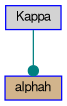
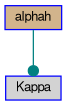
(33, 48) -> (33, 48)
